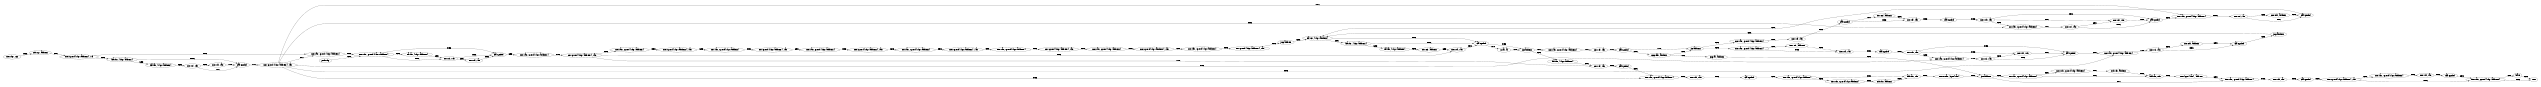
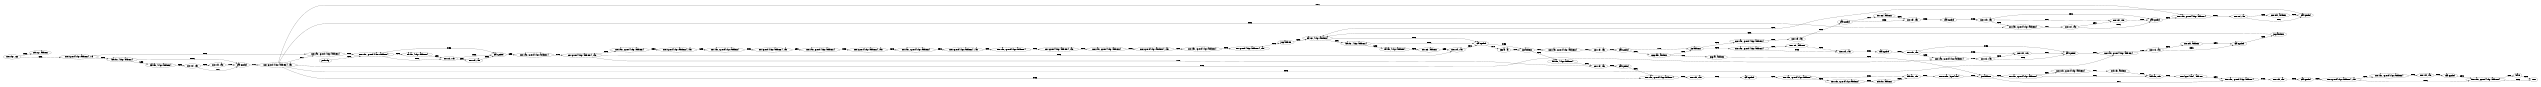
(1504, 50) -> (1504, 50)
(57, 54) -> (40, 58)
